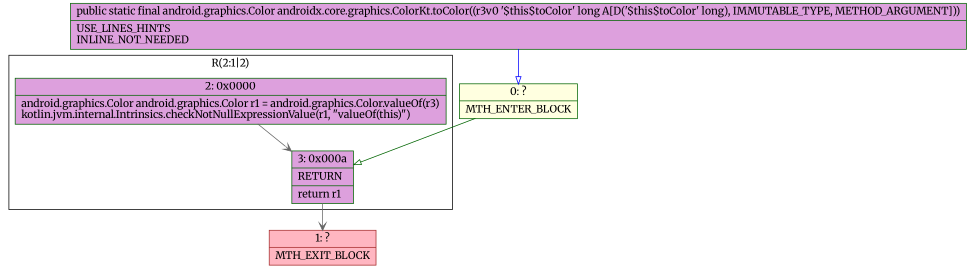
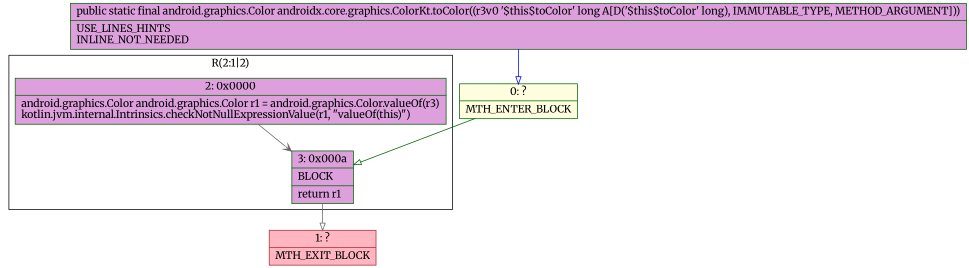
(320, 177) -> (316, 177)
(323, 214) -> (323, 214)
